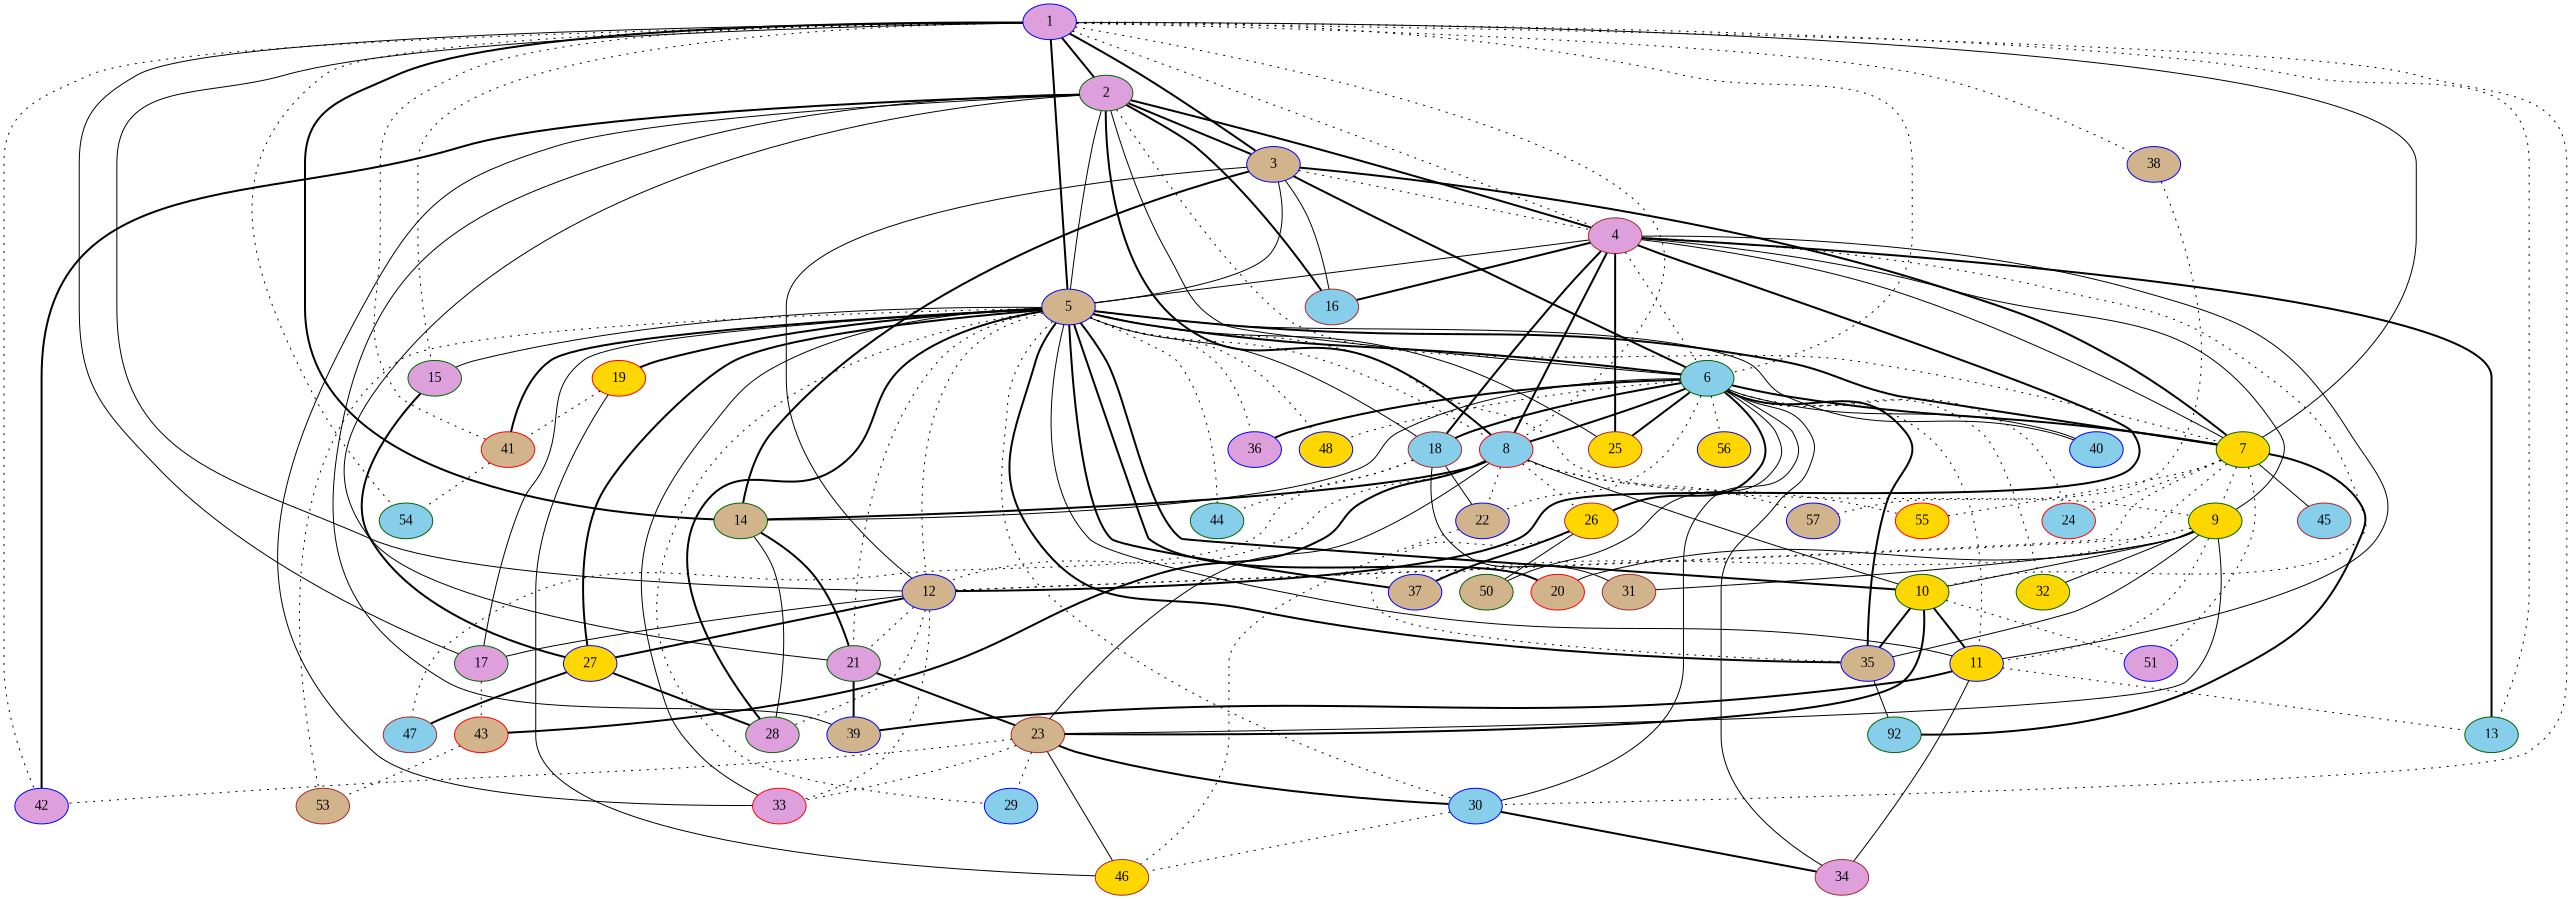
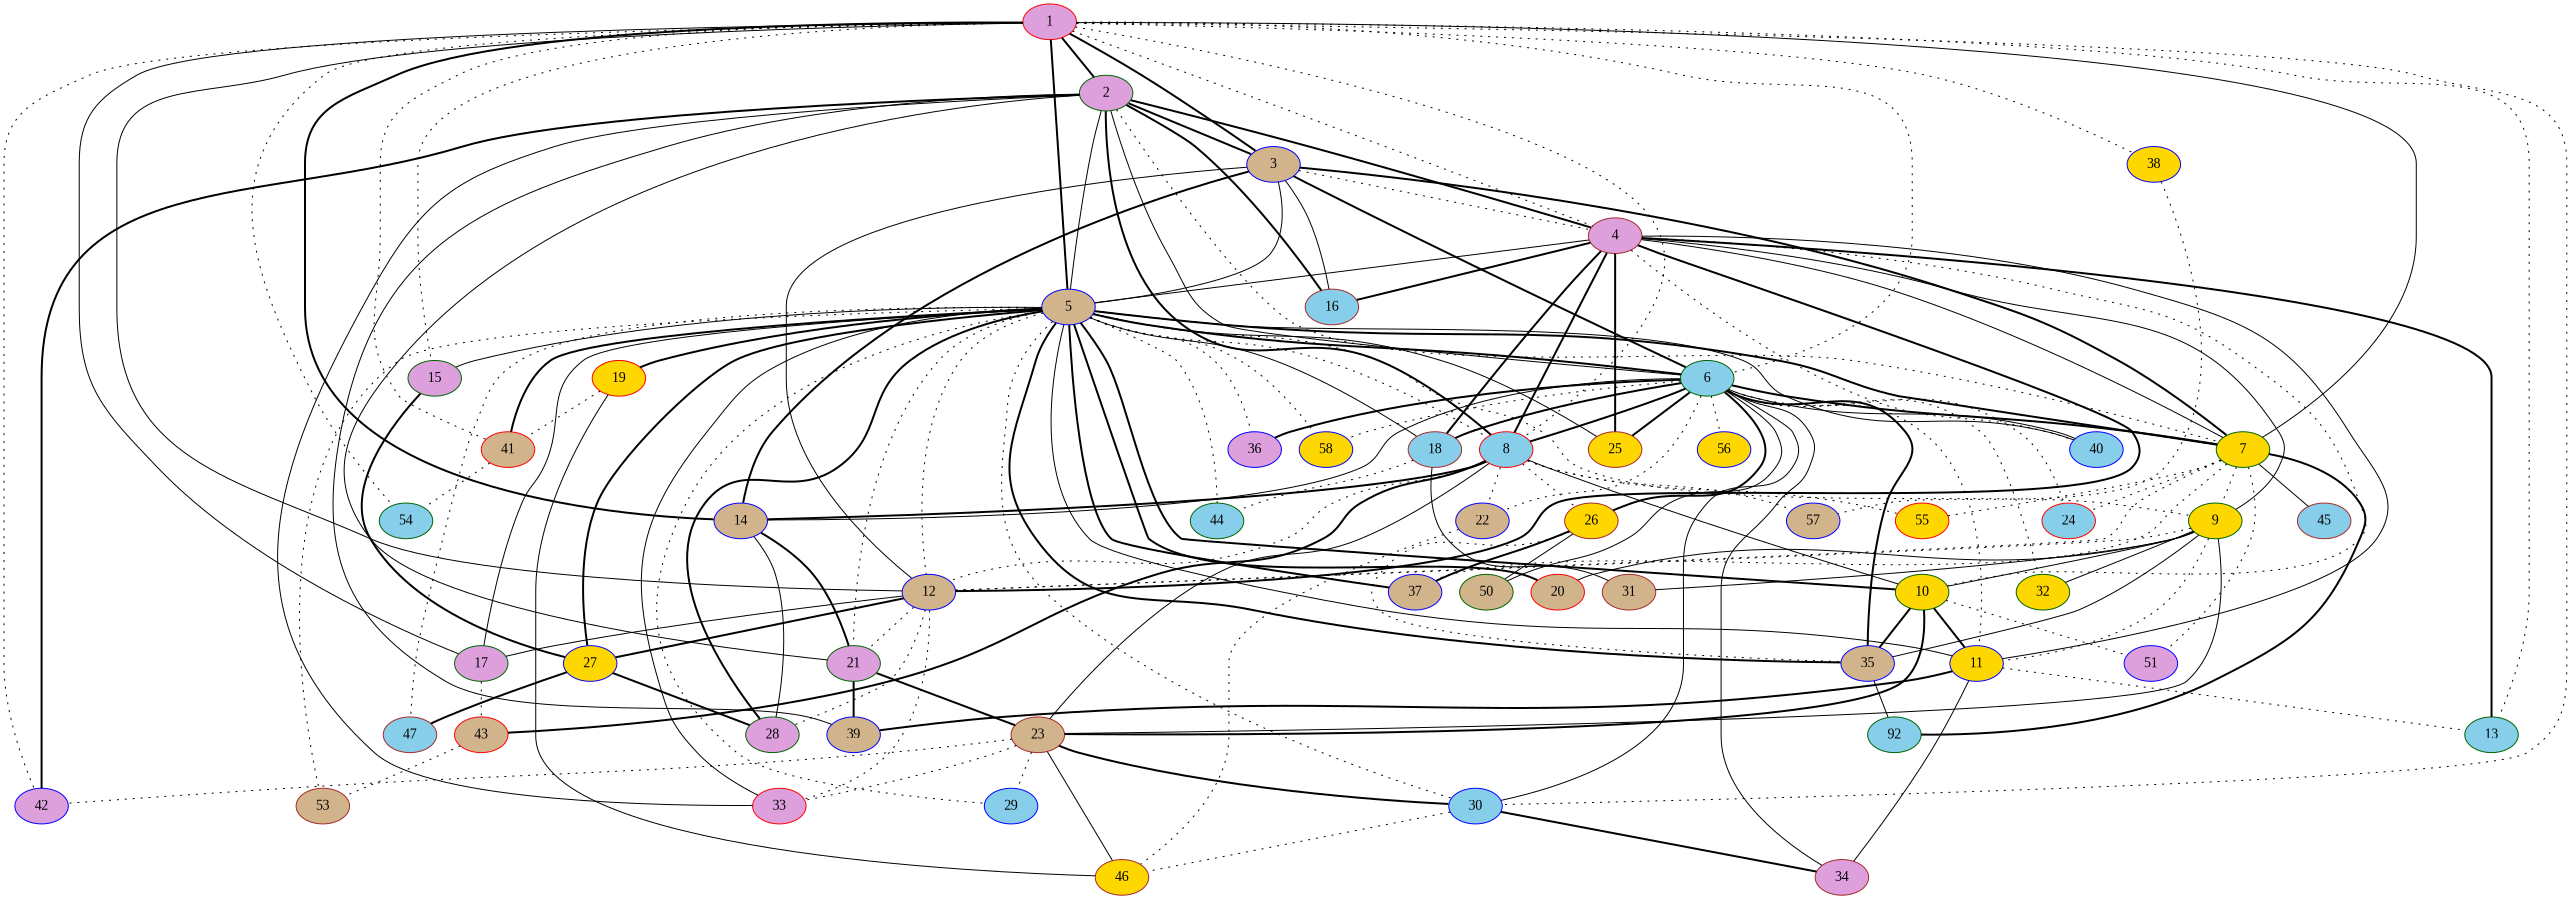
(1050, 22) -> (1050, 22)
(2154, 164) -> (2154, 164)
(1661, 307) -> (1836, 385)
(1326, 450) -> (1326, 450)
(1462, 490) -> none
(741, 521) -> (741, 521)
(894, 574) -> (525, 358)
